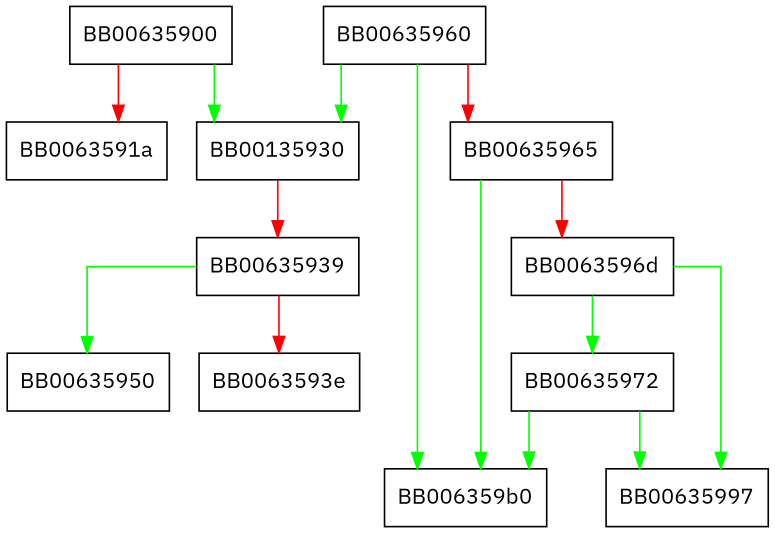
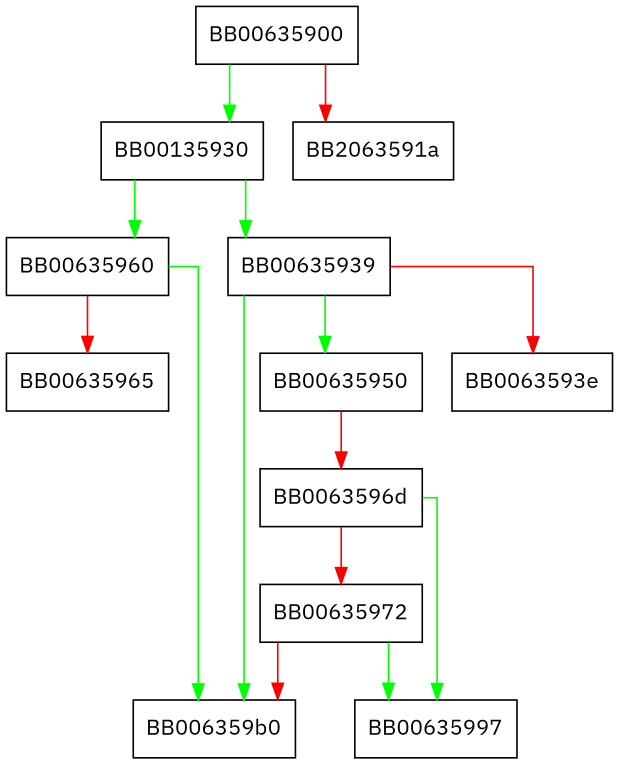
(341, 85) -> (135, 201)
(87, 151) -> (373, 151)
(278, 201) -> (246, 201)
(562, 201) -> (341, 432)
(481, 316) -> (244, 490)
(592, 316) -> (341, 547)
(529, 432) -> (278, 663)
